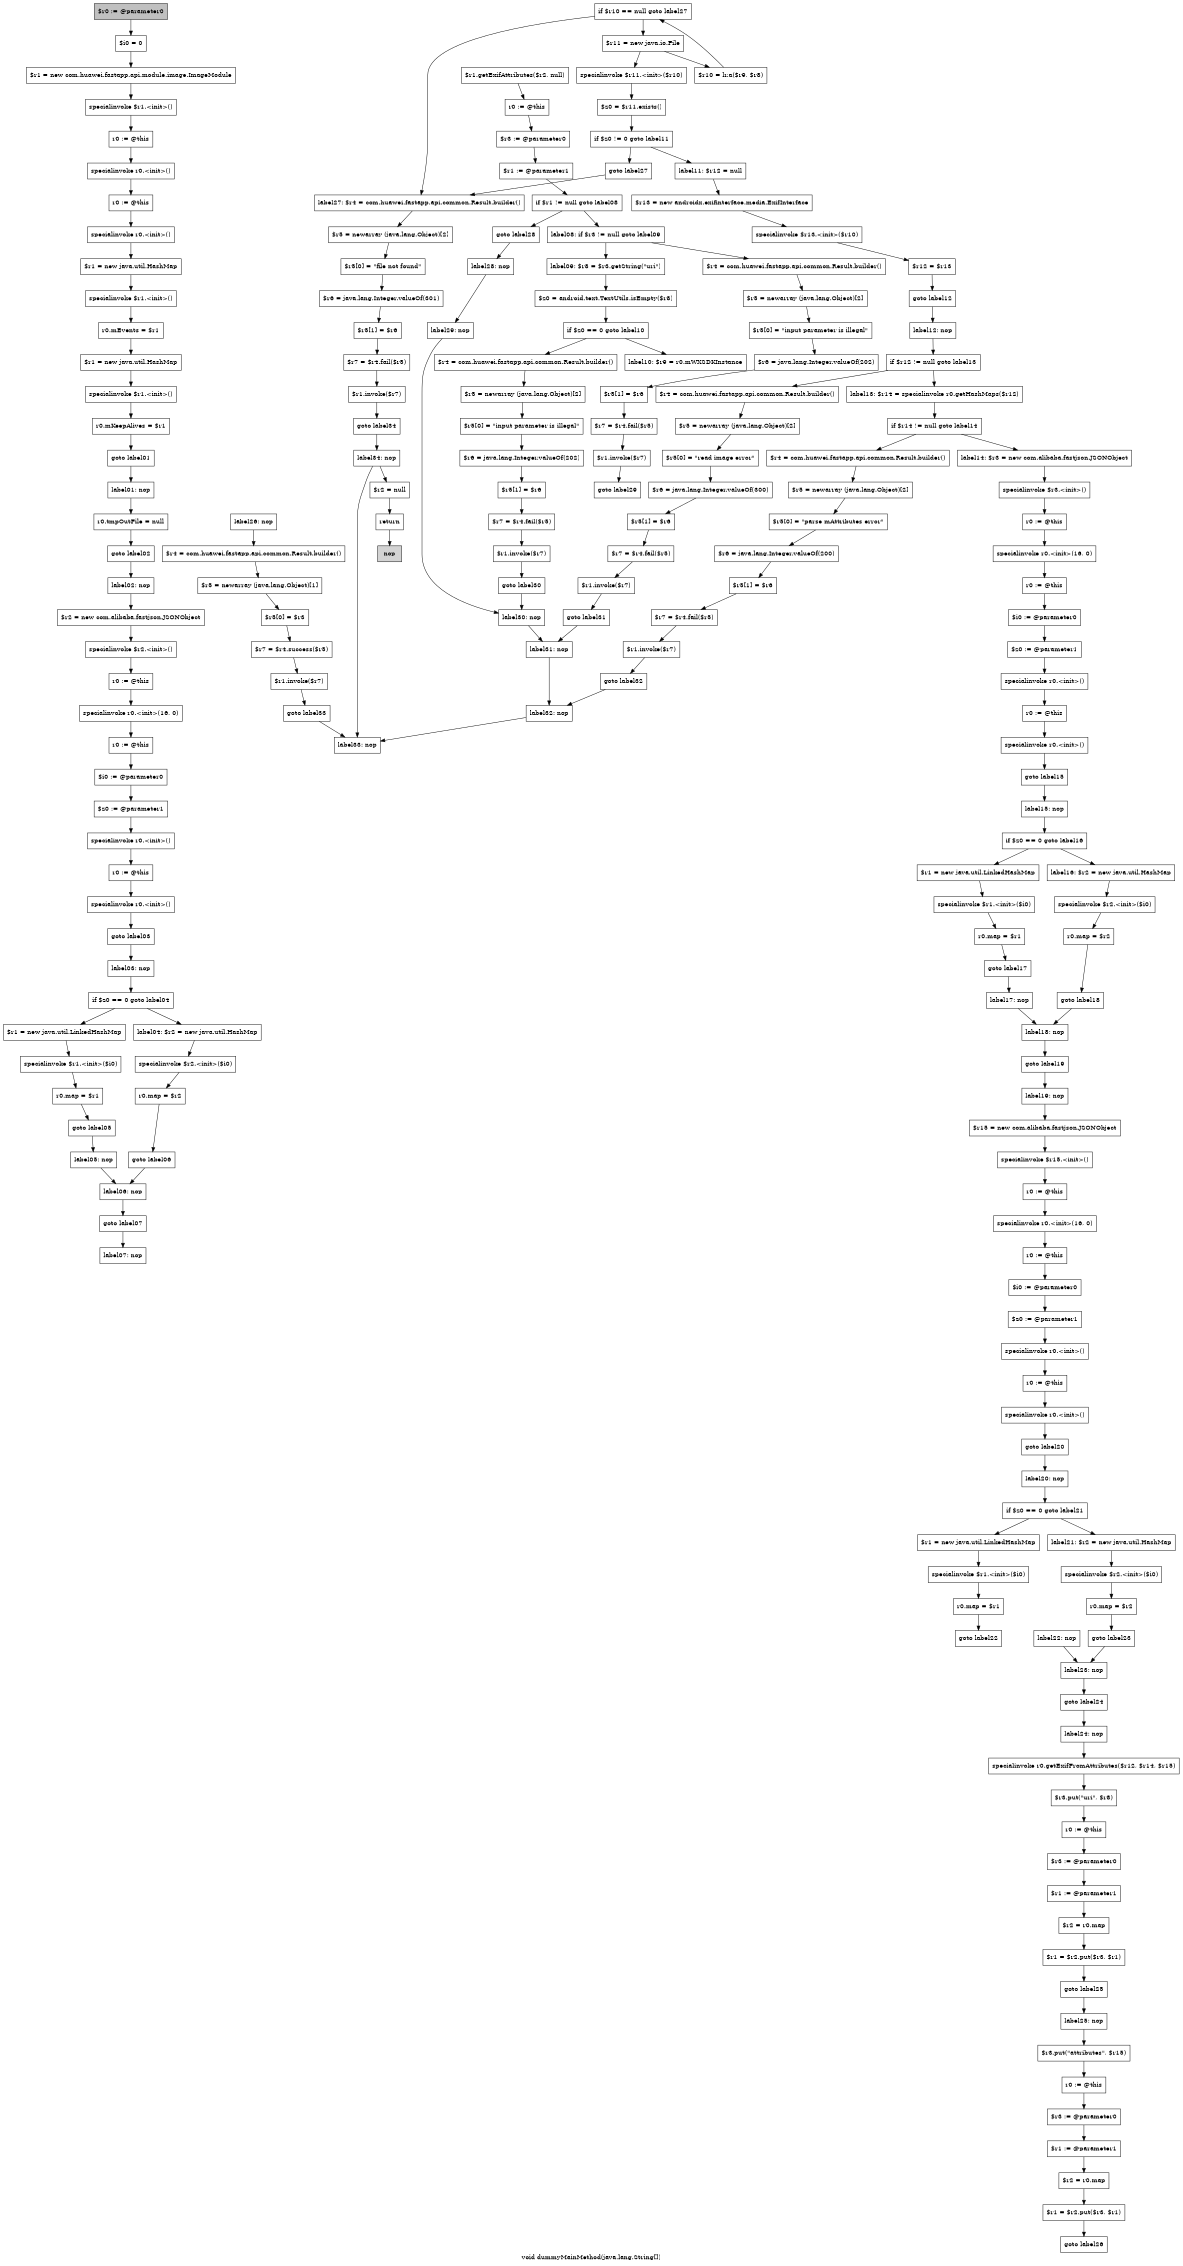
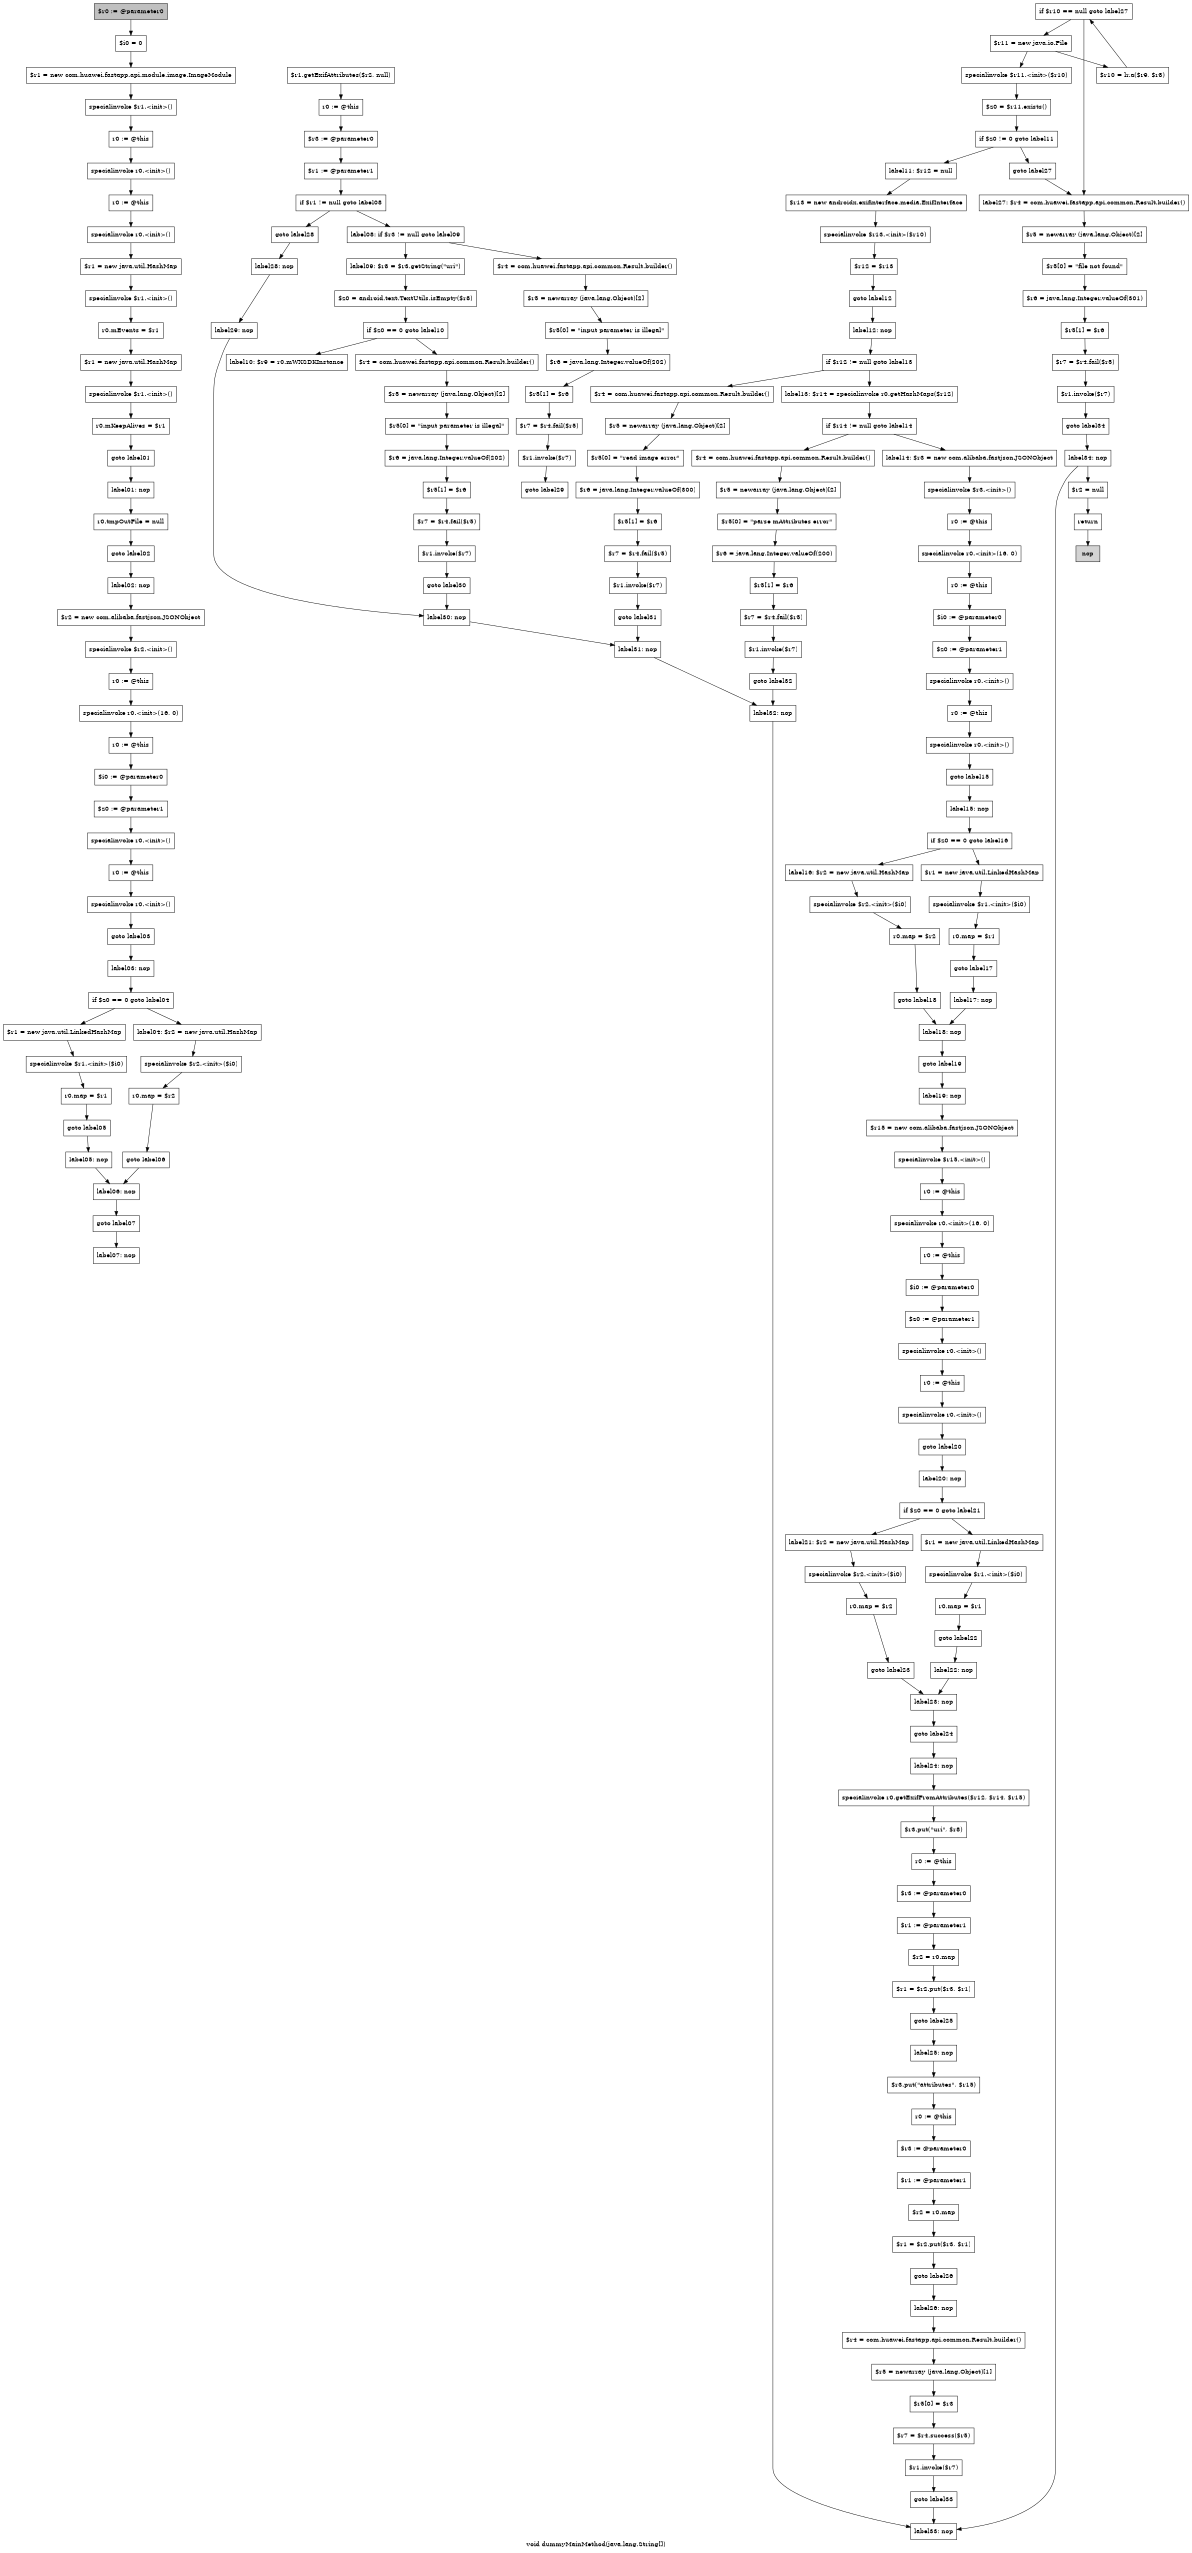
none -> (956, 1652)
none -> (934, 2290)
